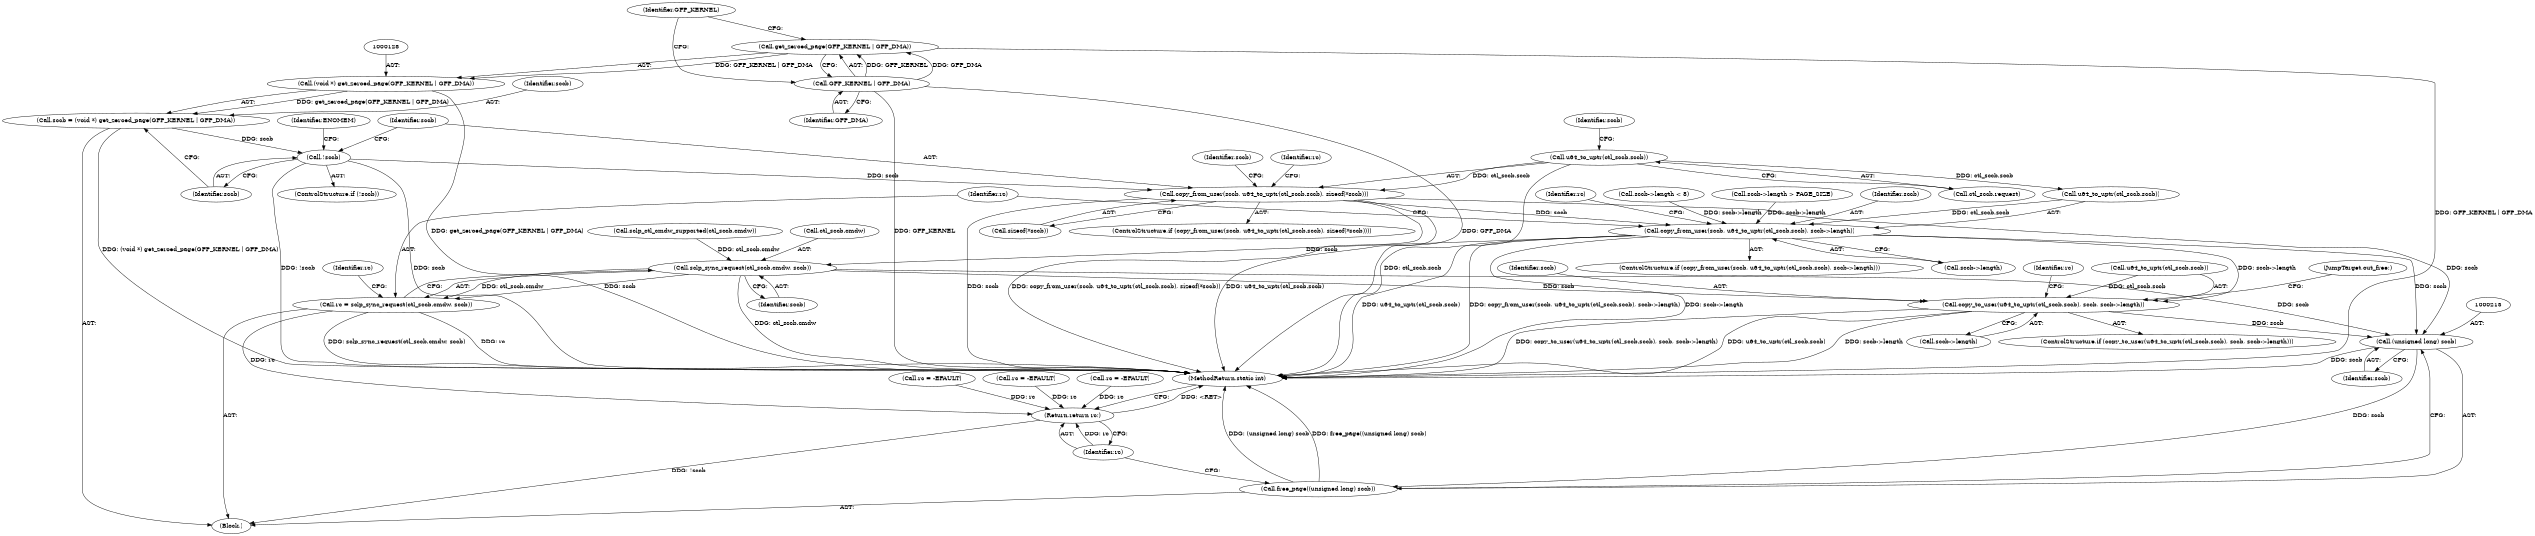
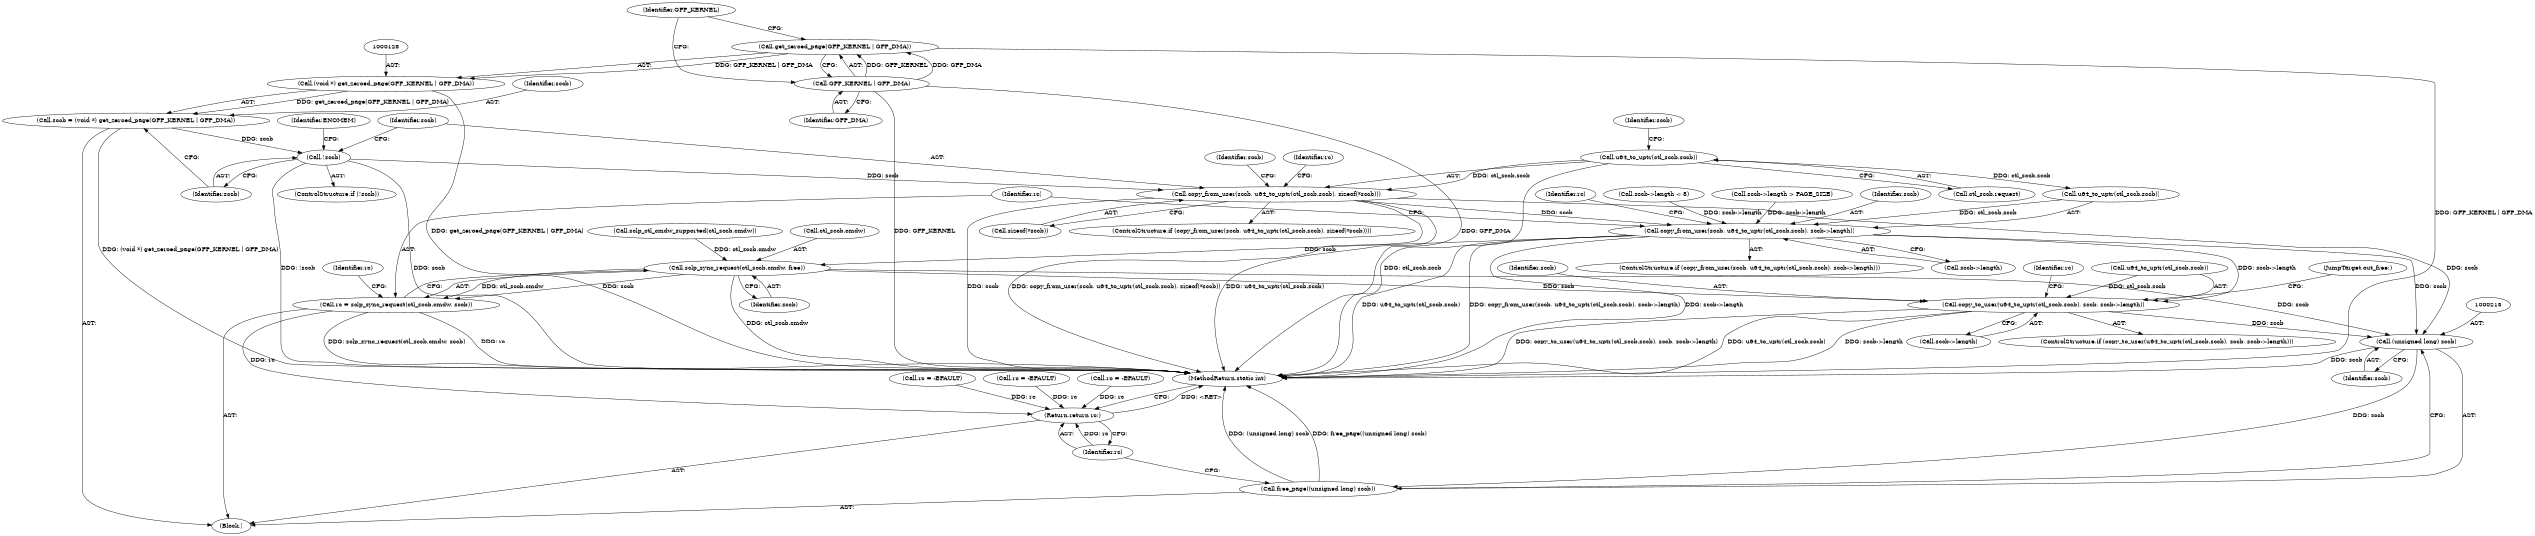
(743, 268) -> (737, 268)
(689, 471) -> (680, 471)
